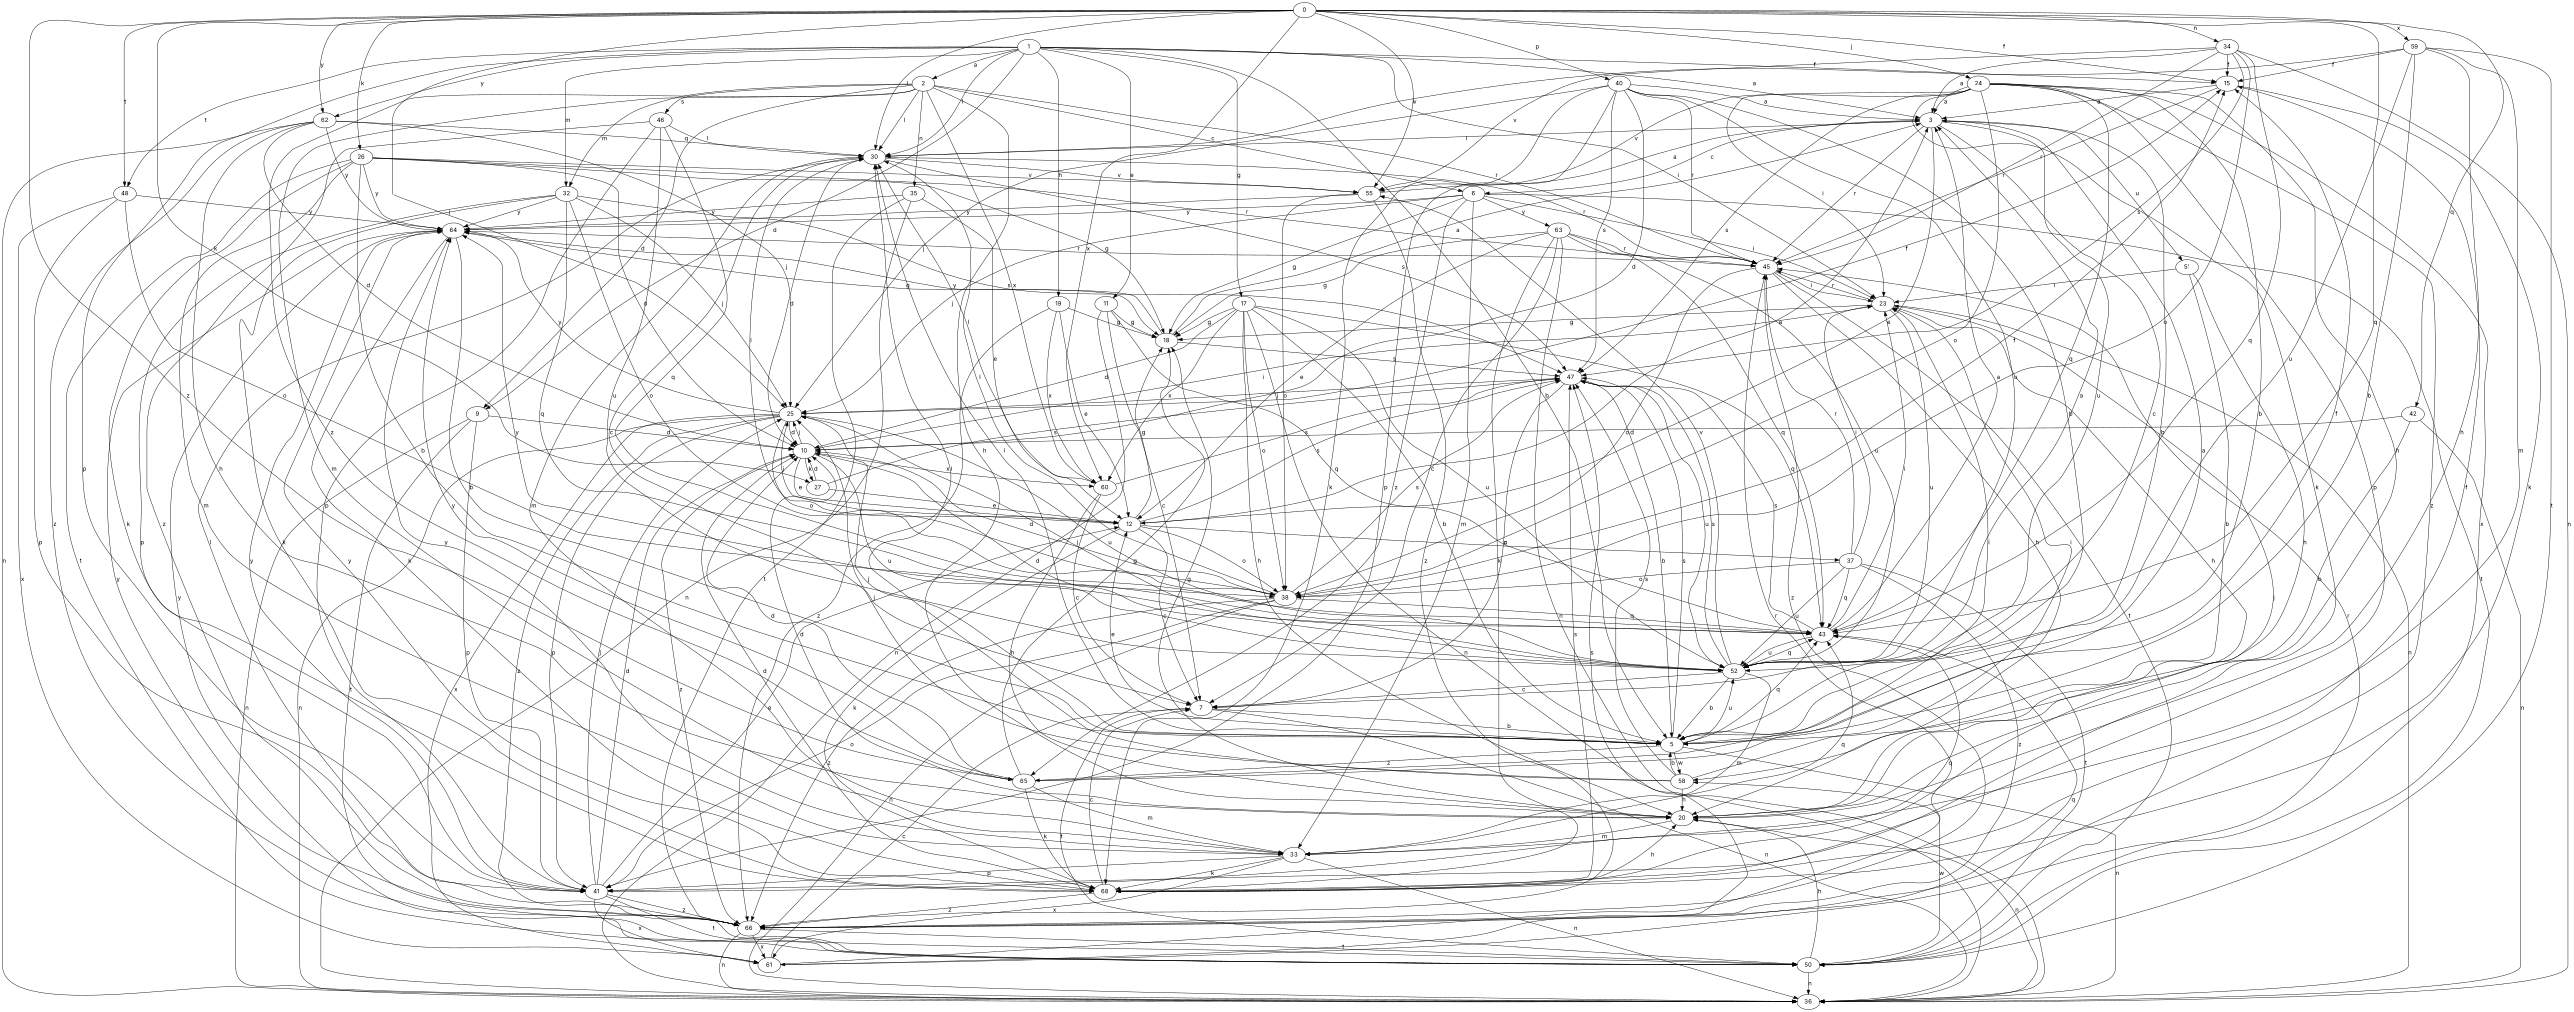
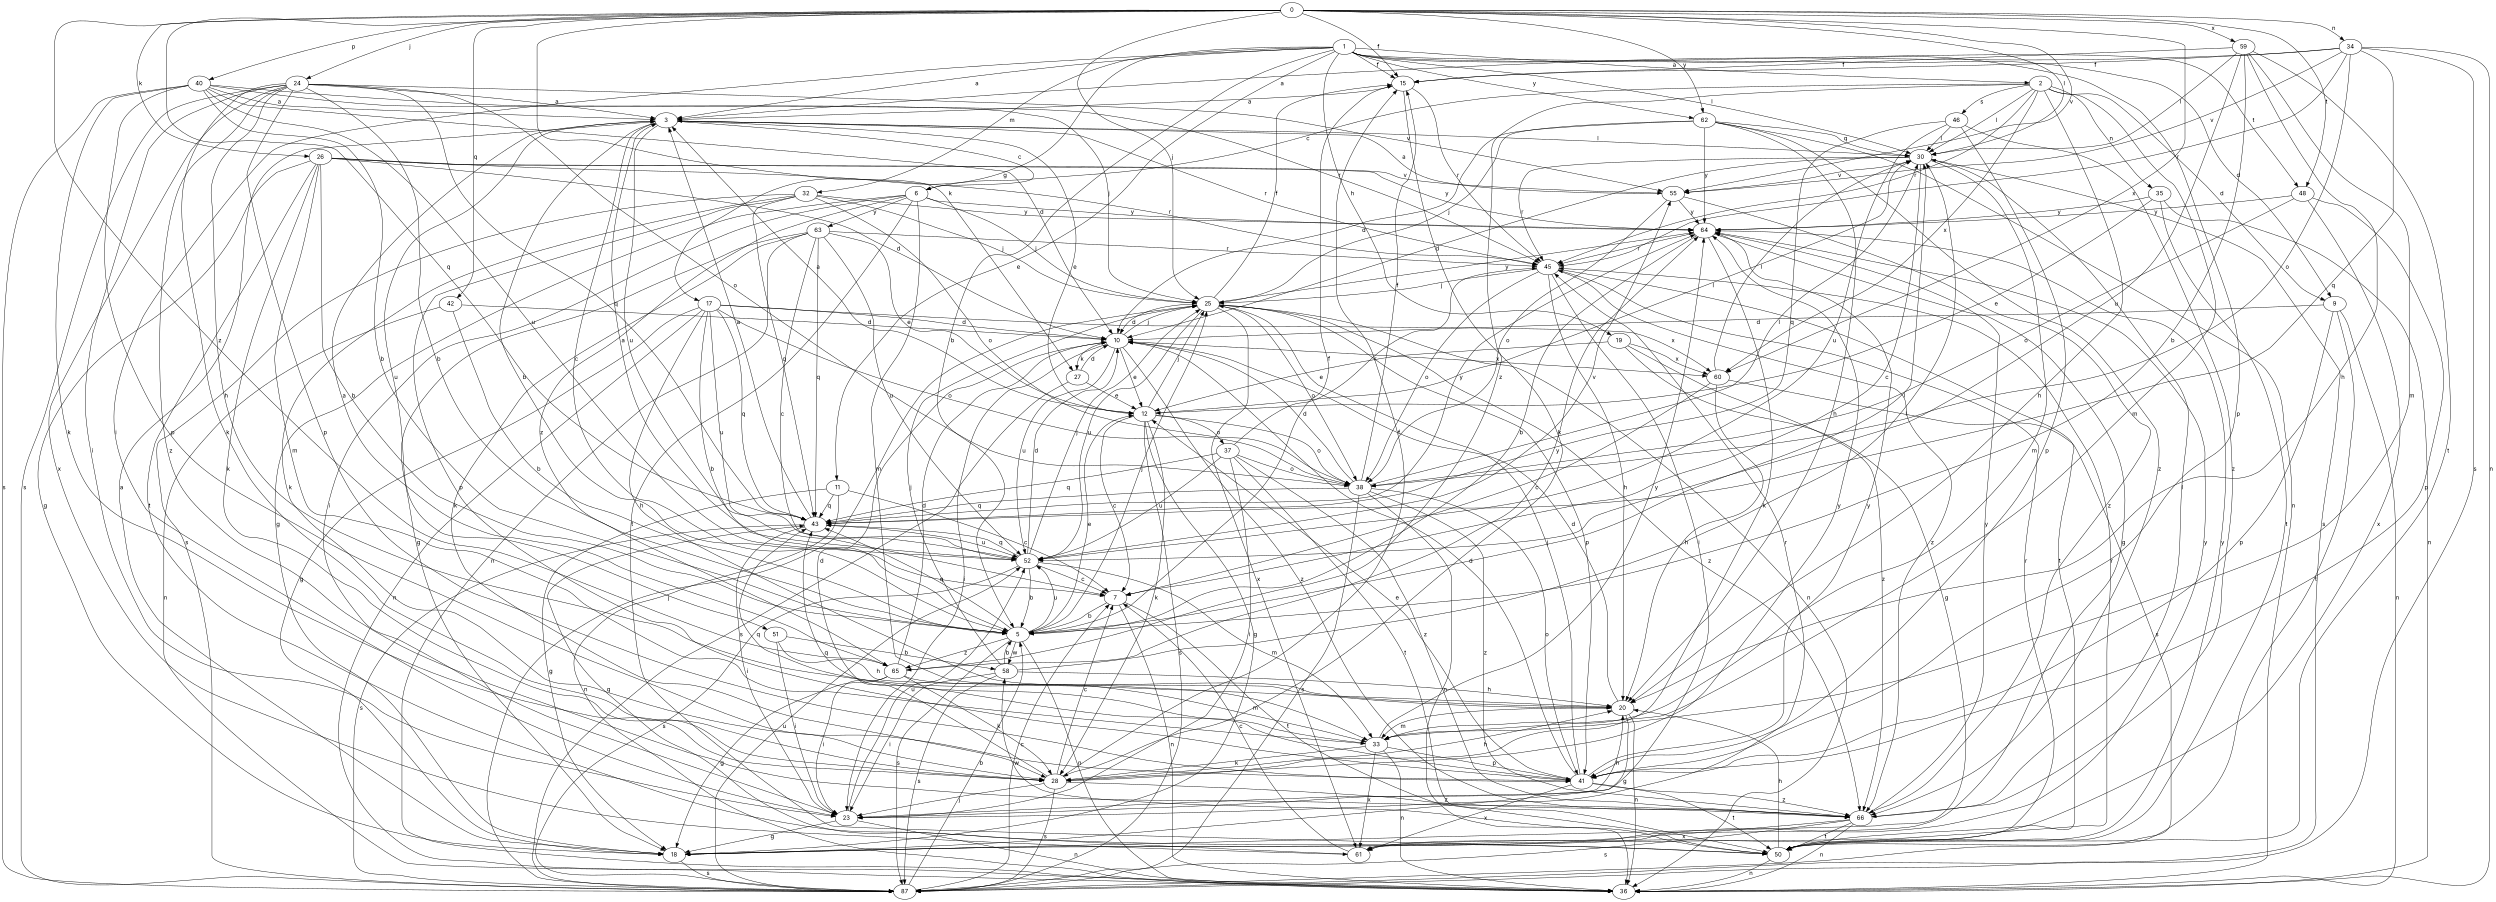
(658, 102) -> none
none -> (1381, 292)
(1571, 377) -> (905, 892)
(1105, 892) -> (1055, 782)
